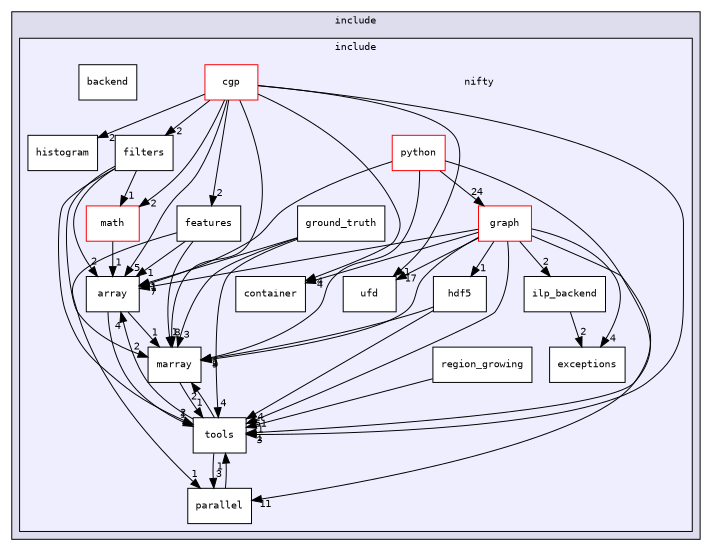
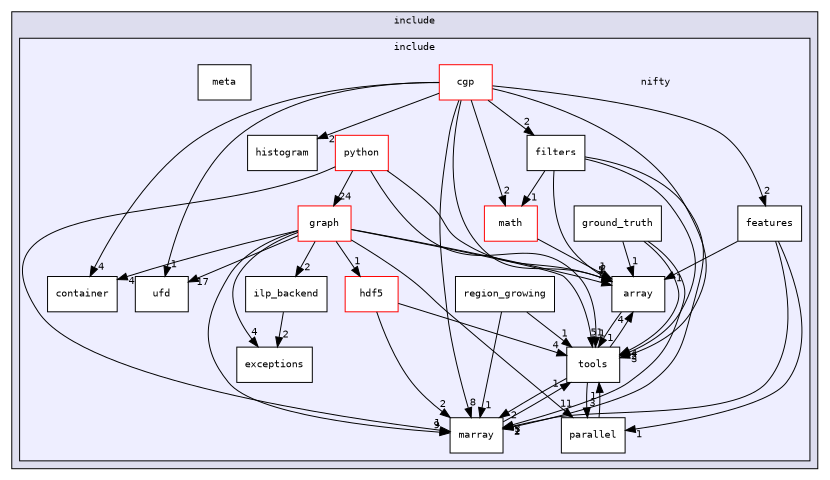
(108, 82) -> (225, 82)
(460, 294) -> (372, 294)
(140, 326) -> (492, 360)
